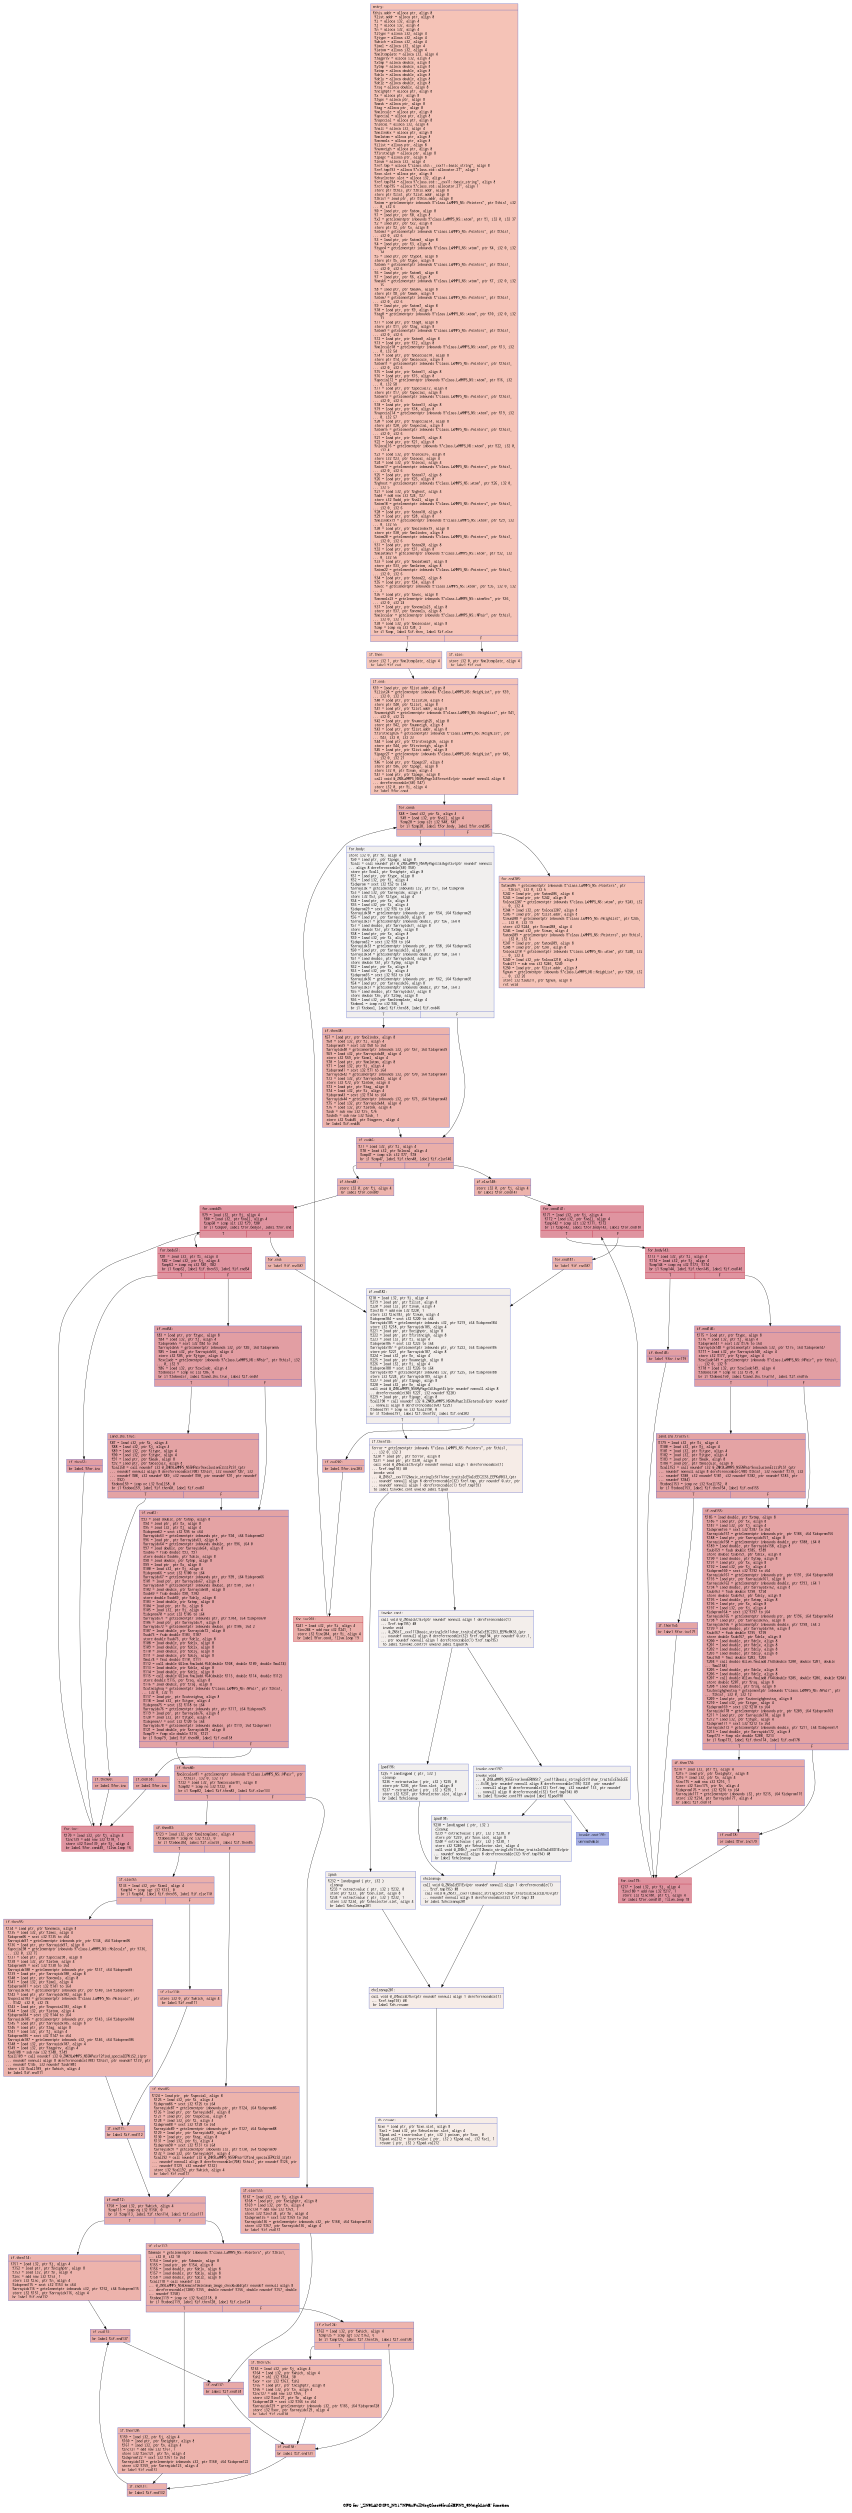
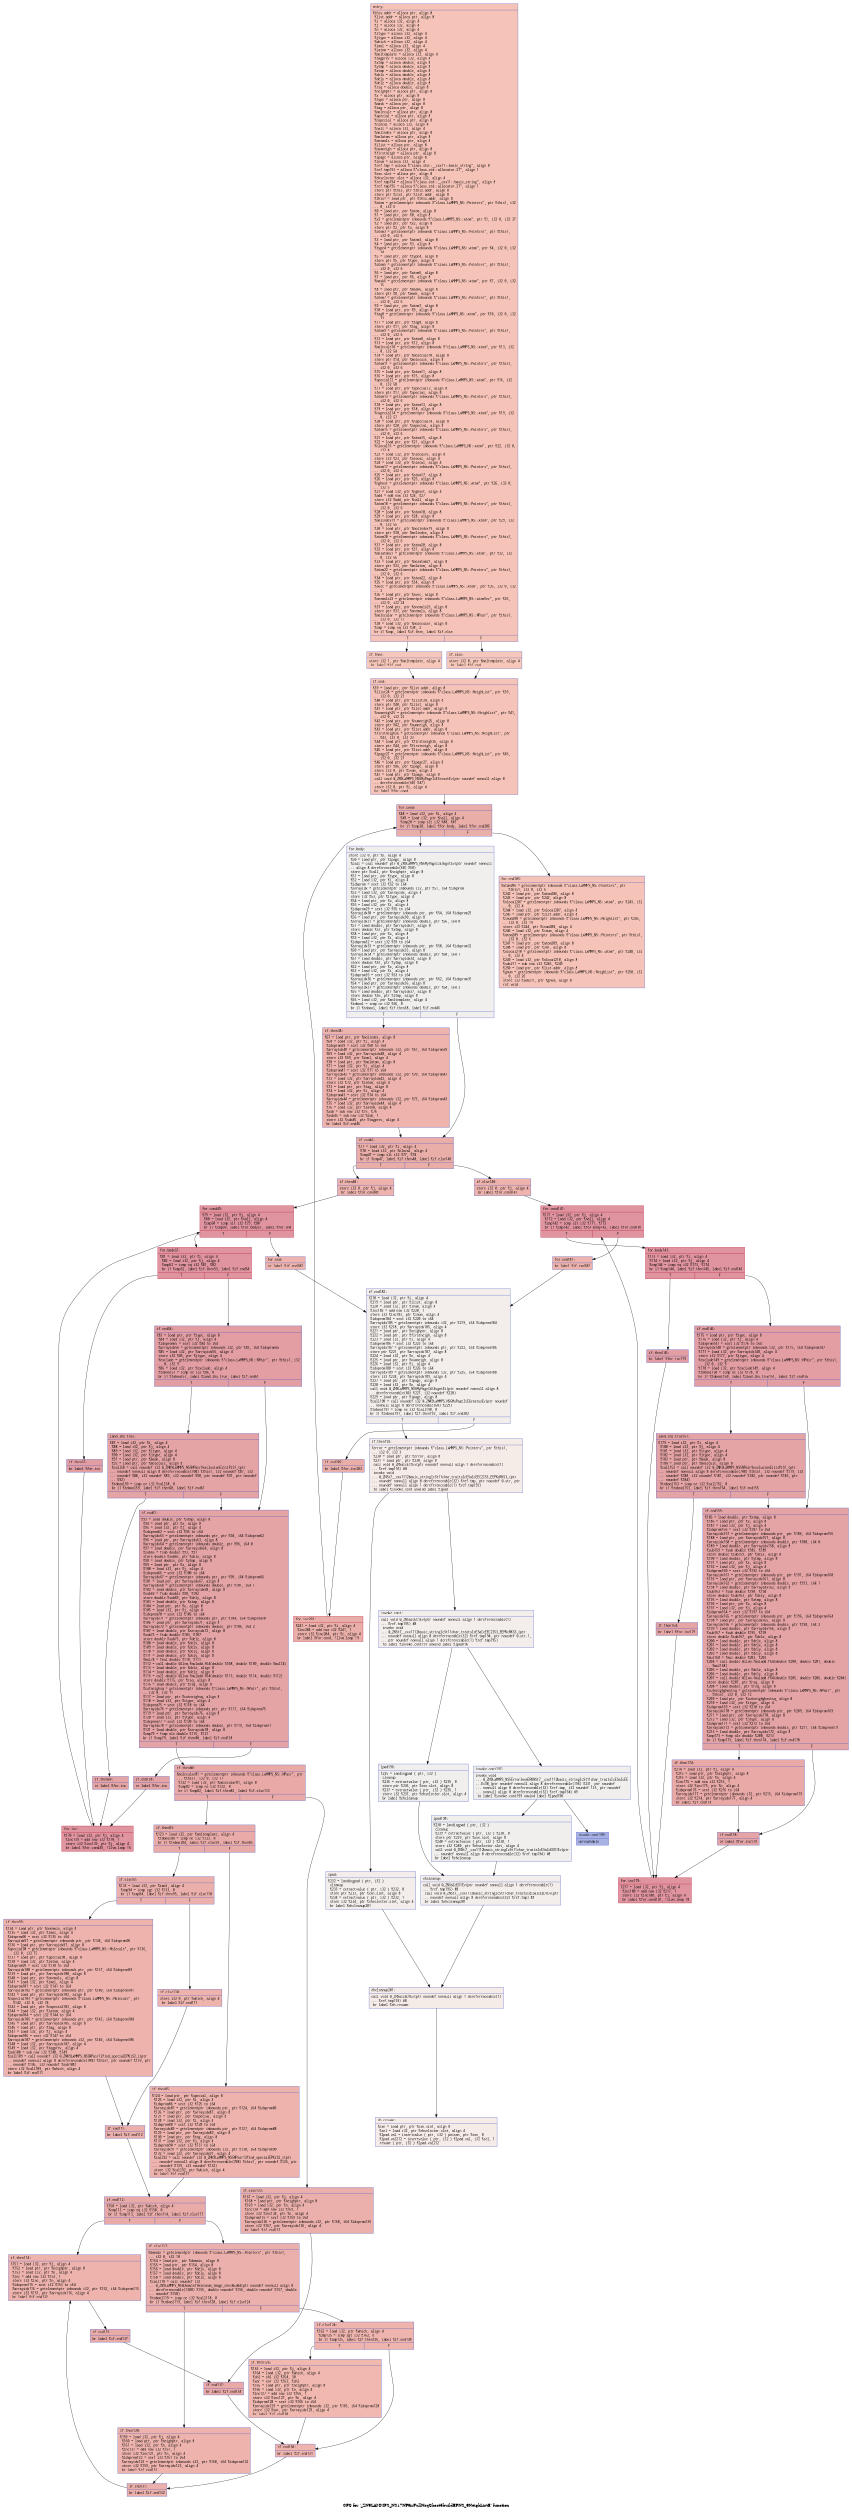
(100, 2418) -> (71, 2407)
